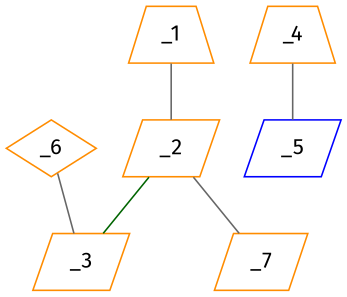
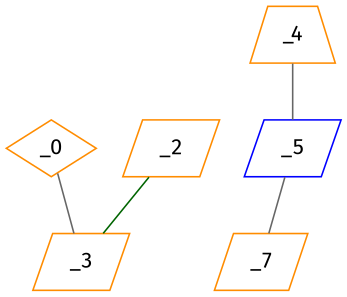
(171, 35) -> none
(51, 148) -> (51, 148)
(216, 205) -> (277, 205)
